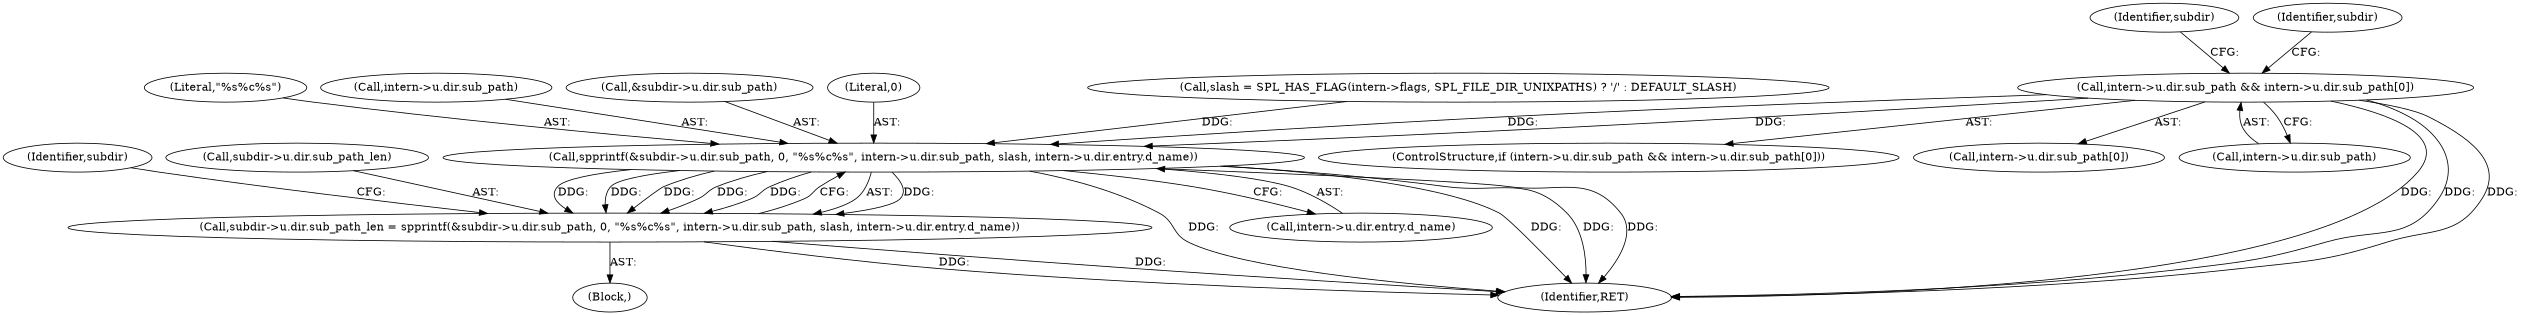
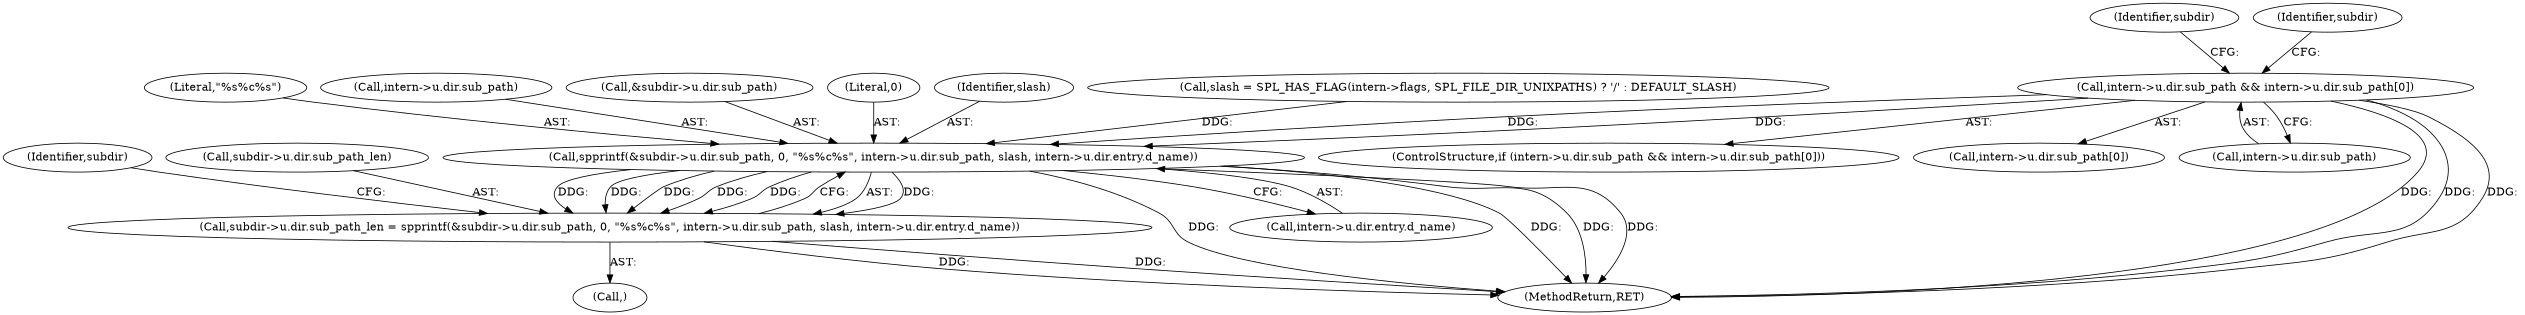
none -> (1004, 88)
(610, 298) -> (610, 298)
(1585, 298) -> (1585, 298)
